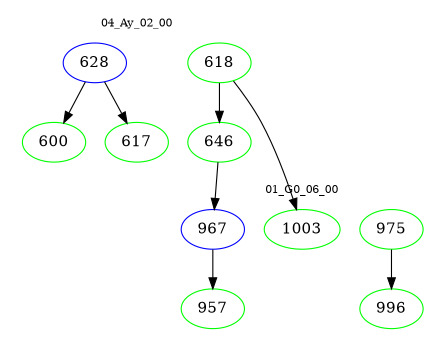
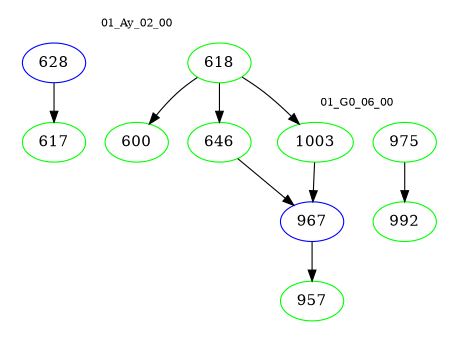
(137, 24) -> (137, 24)
(77, 97) -> (175, 95)
none -> (314, 177)
(391, 309) -> (405, 222)
